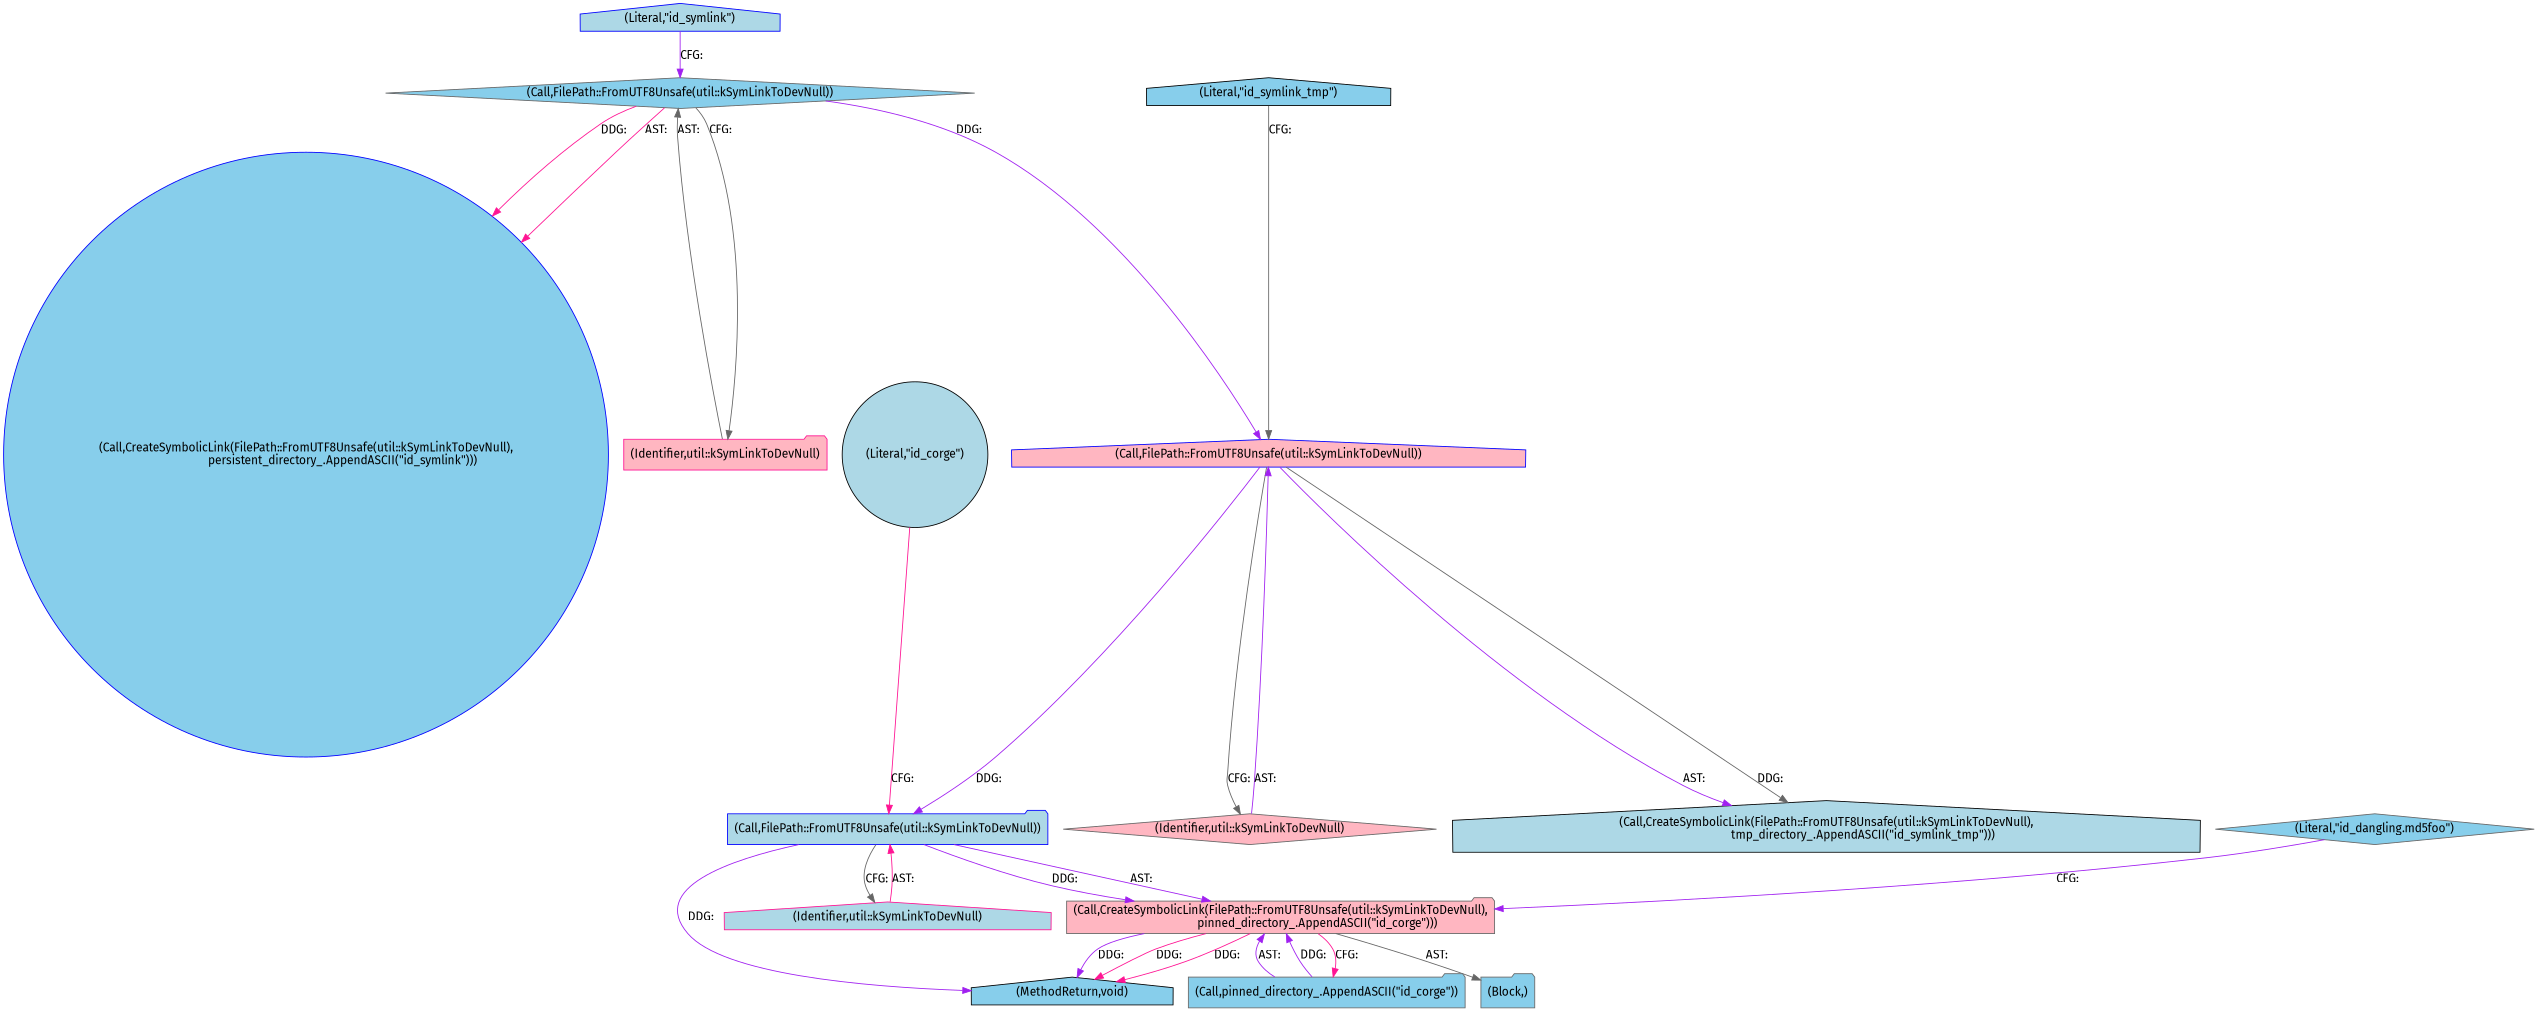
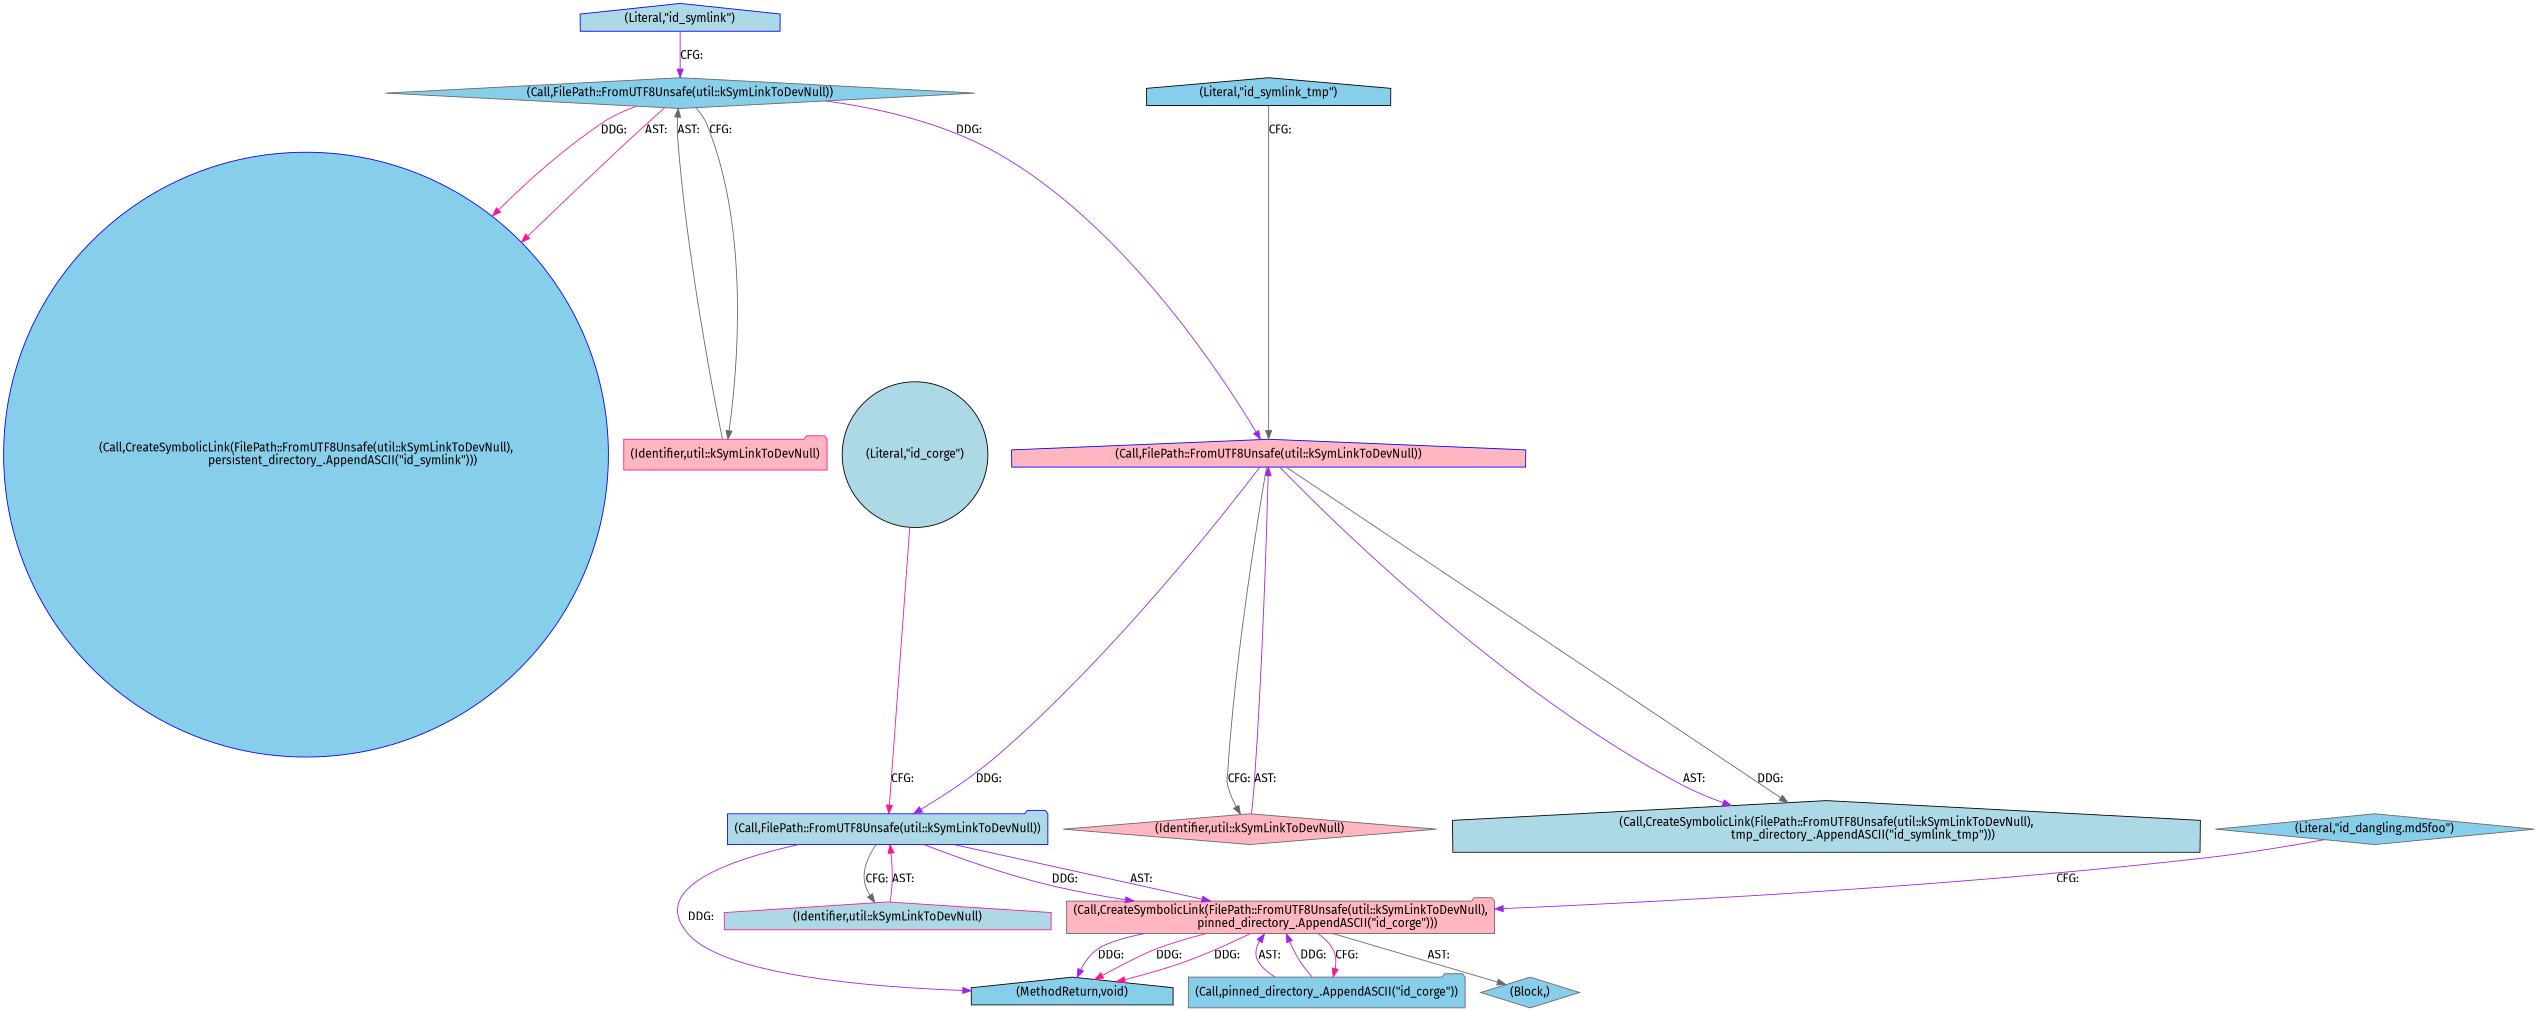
(1508, 992) -> (1530, 992)
